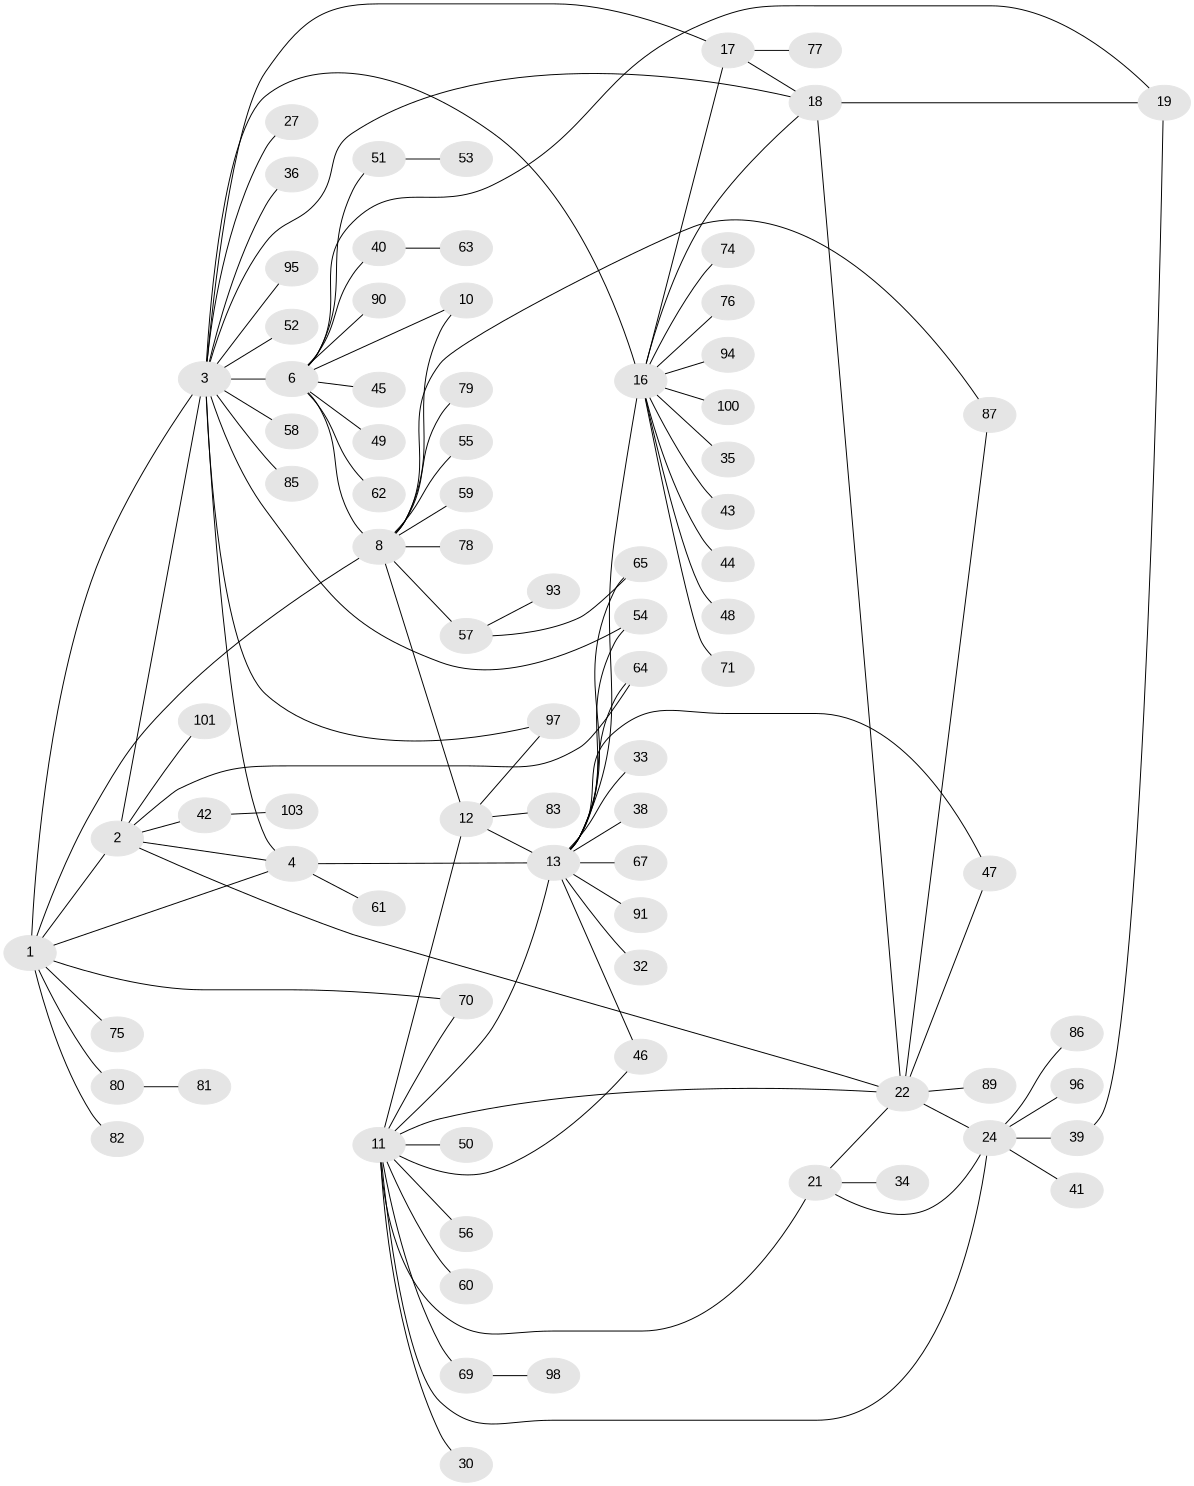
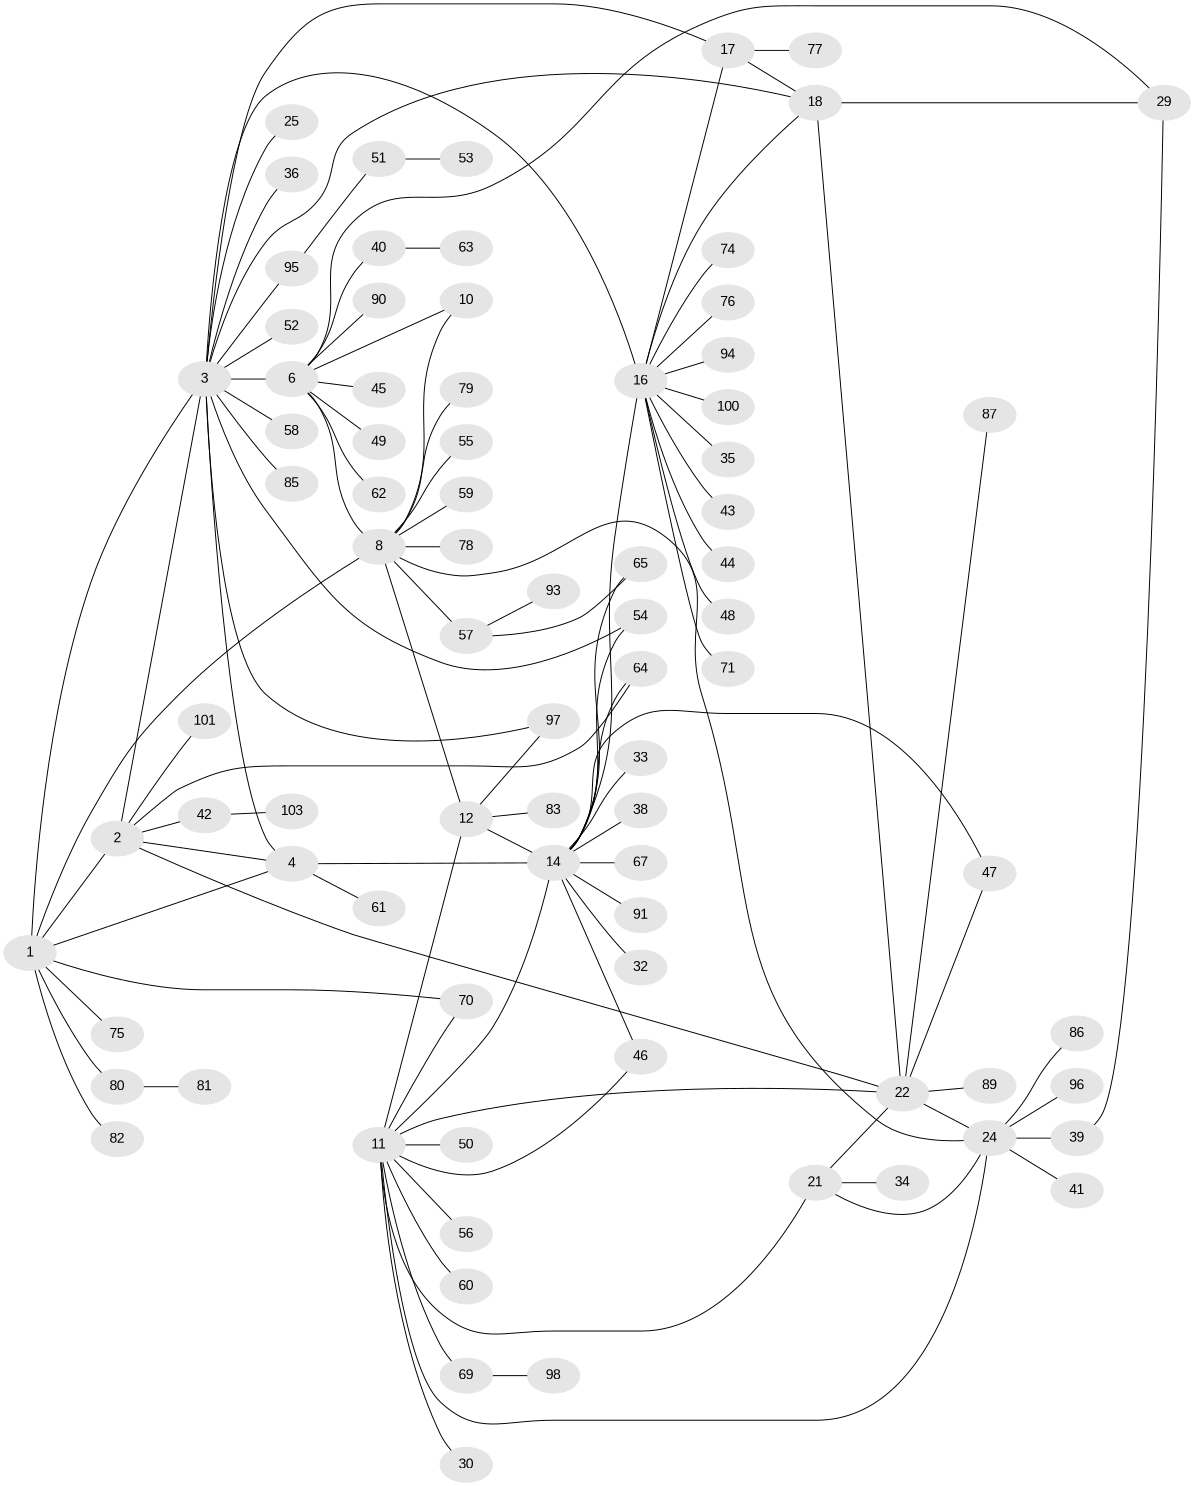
(1164, 103) -> (1164, 103)
(292, 122) -> (292, 122)
(341, 224) -> (335, 213)
(641, 250) -> (716, 749)
(554, 863) -> (554, 863)
